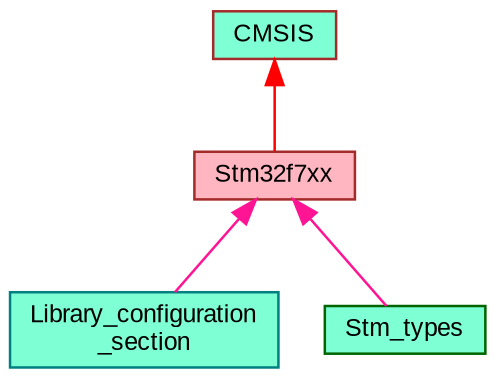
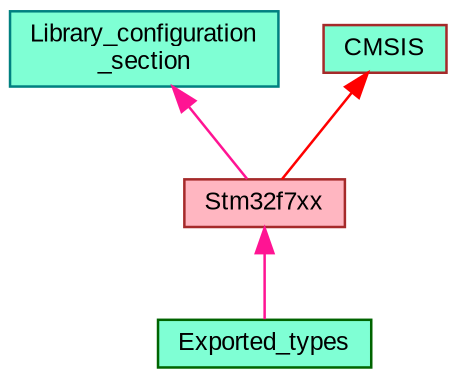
(207, 255) -> (218, 143)
(405, 330) -> (265, 344)
